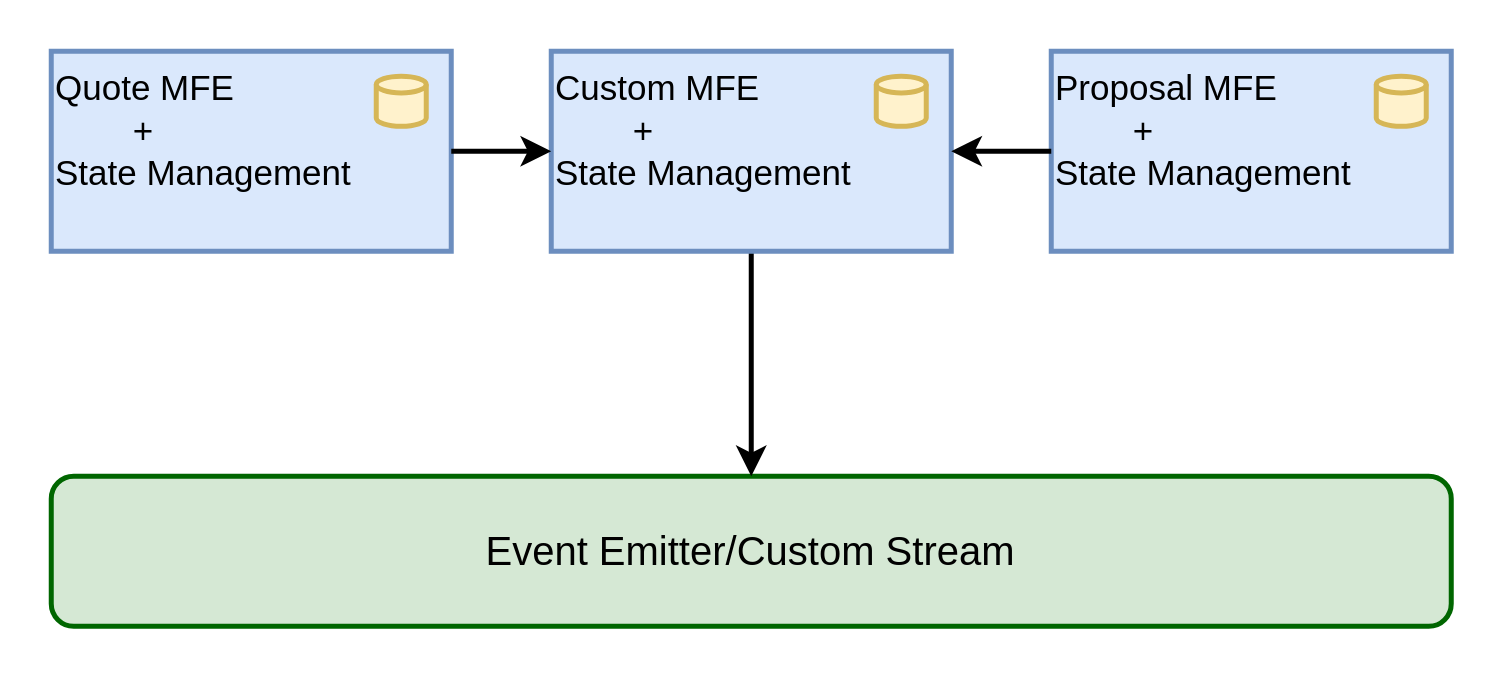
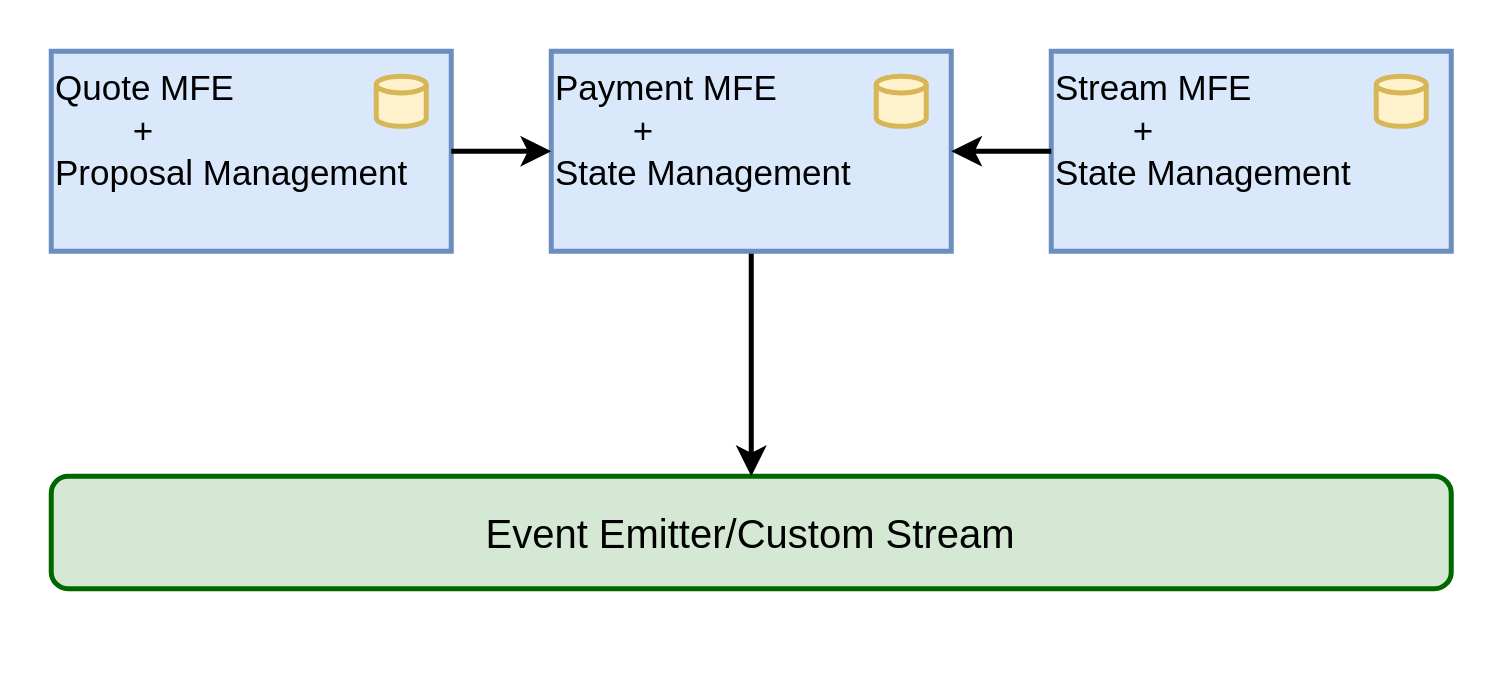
(187, 151) -> (208, 151)
(687, 151) -> (687, 151)
(1187, 151) -> (1187, 151)
(751, 551) -> (751, 533)
